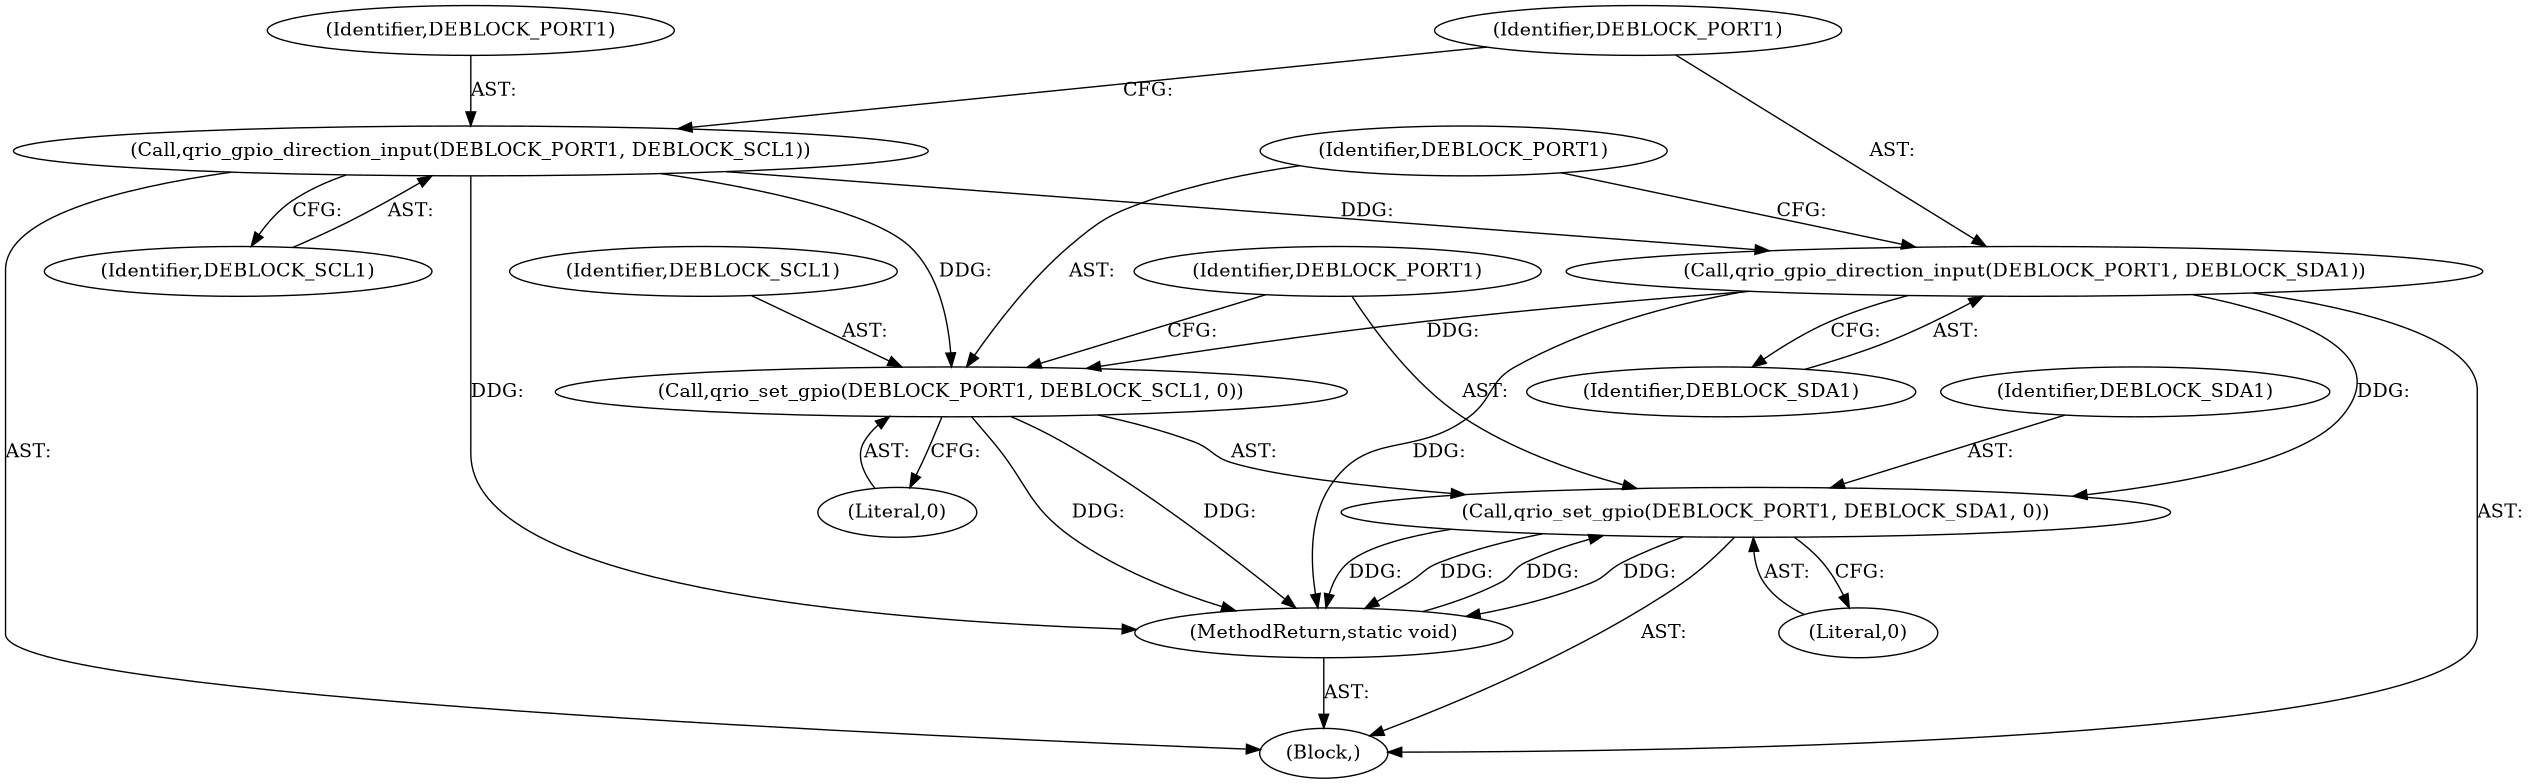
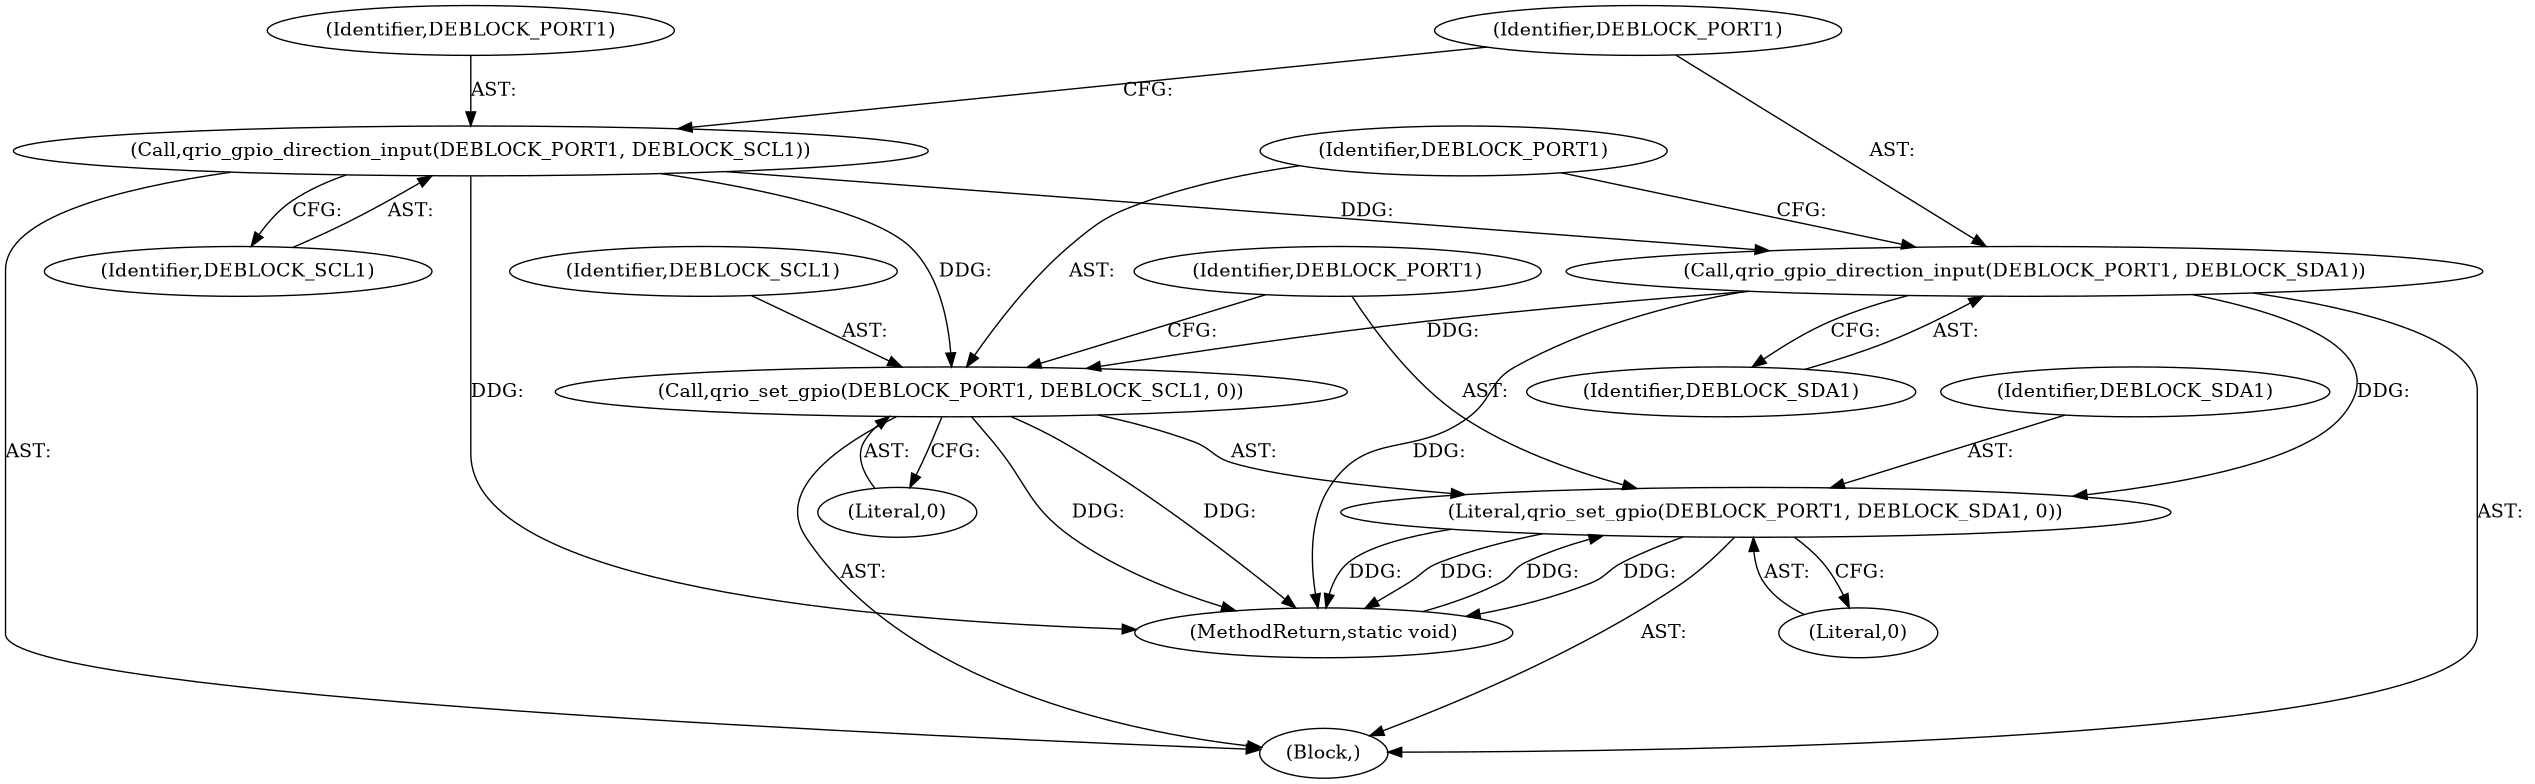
(1756, 512) -> (1756, 512)
(1324, 686) -> (929, 648)
